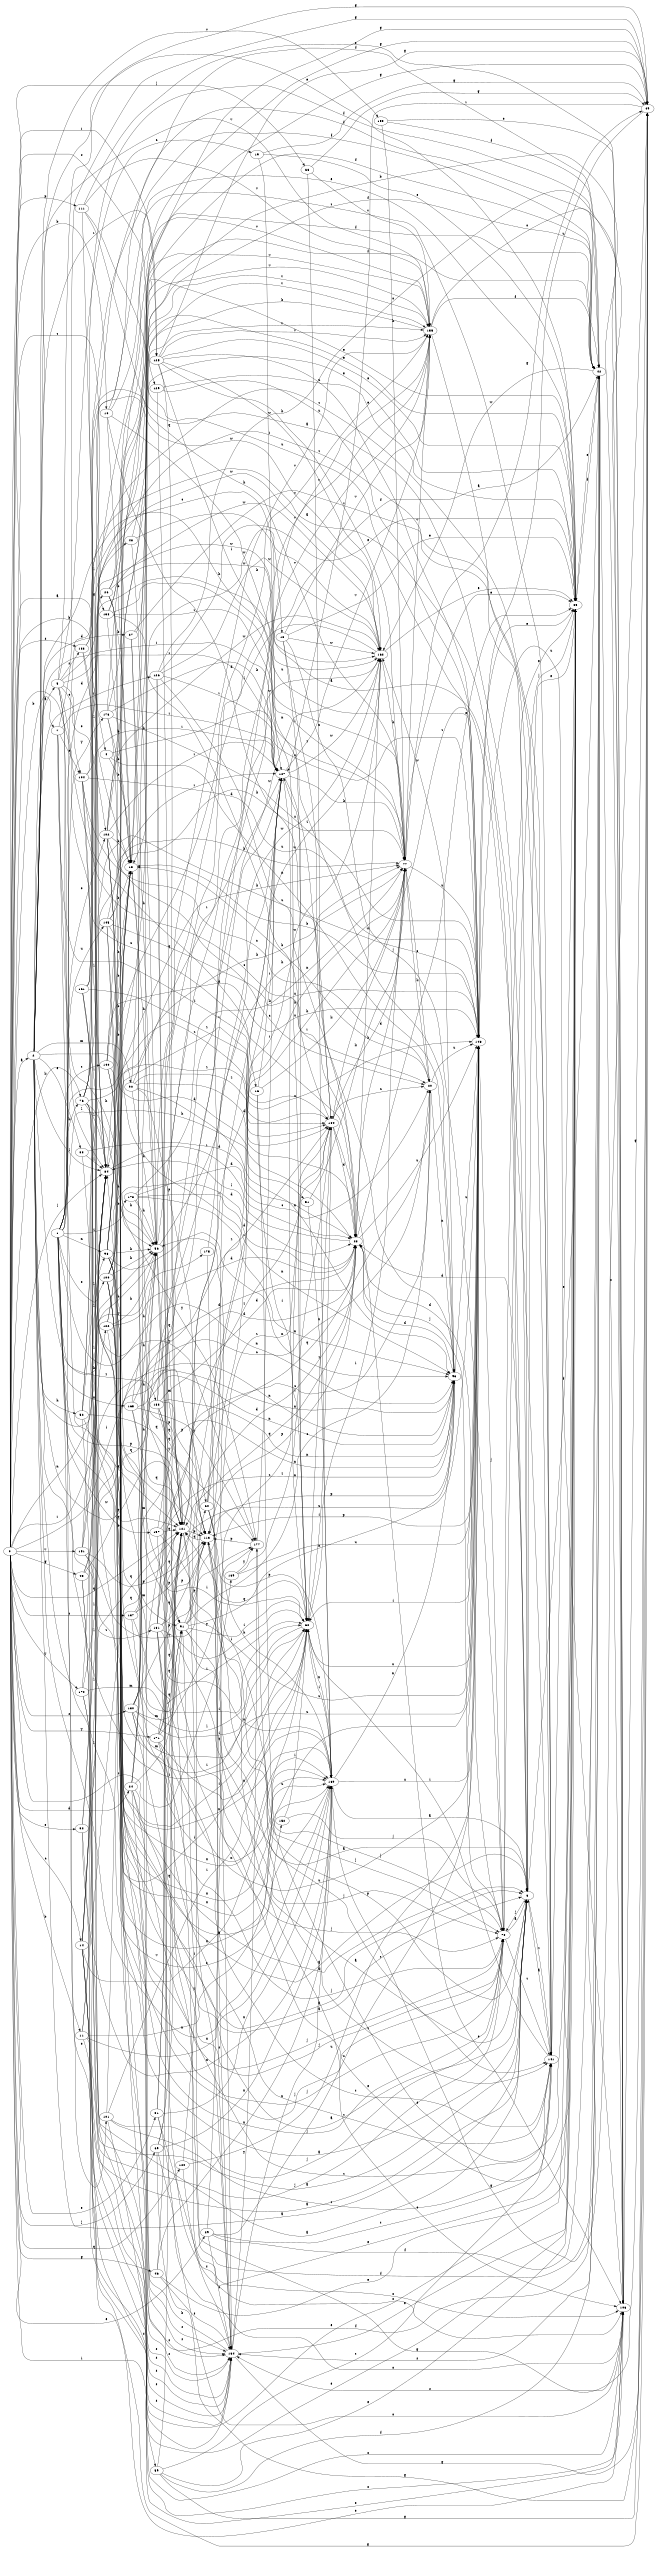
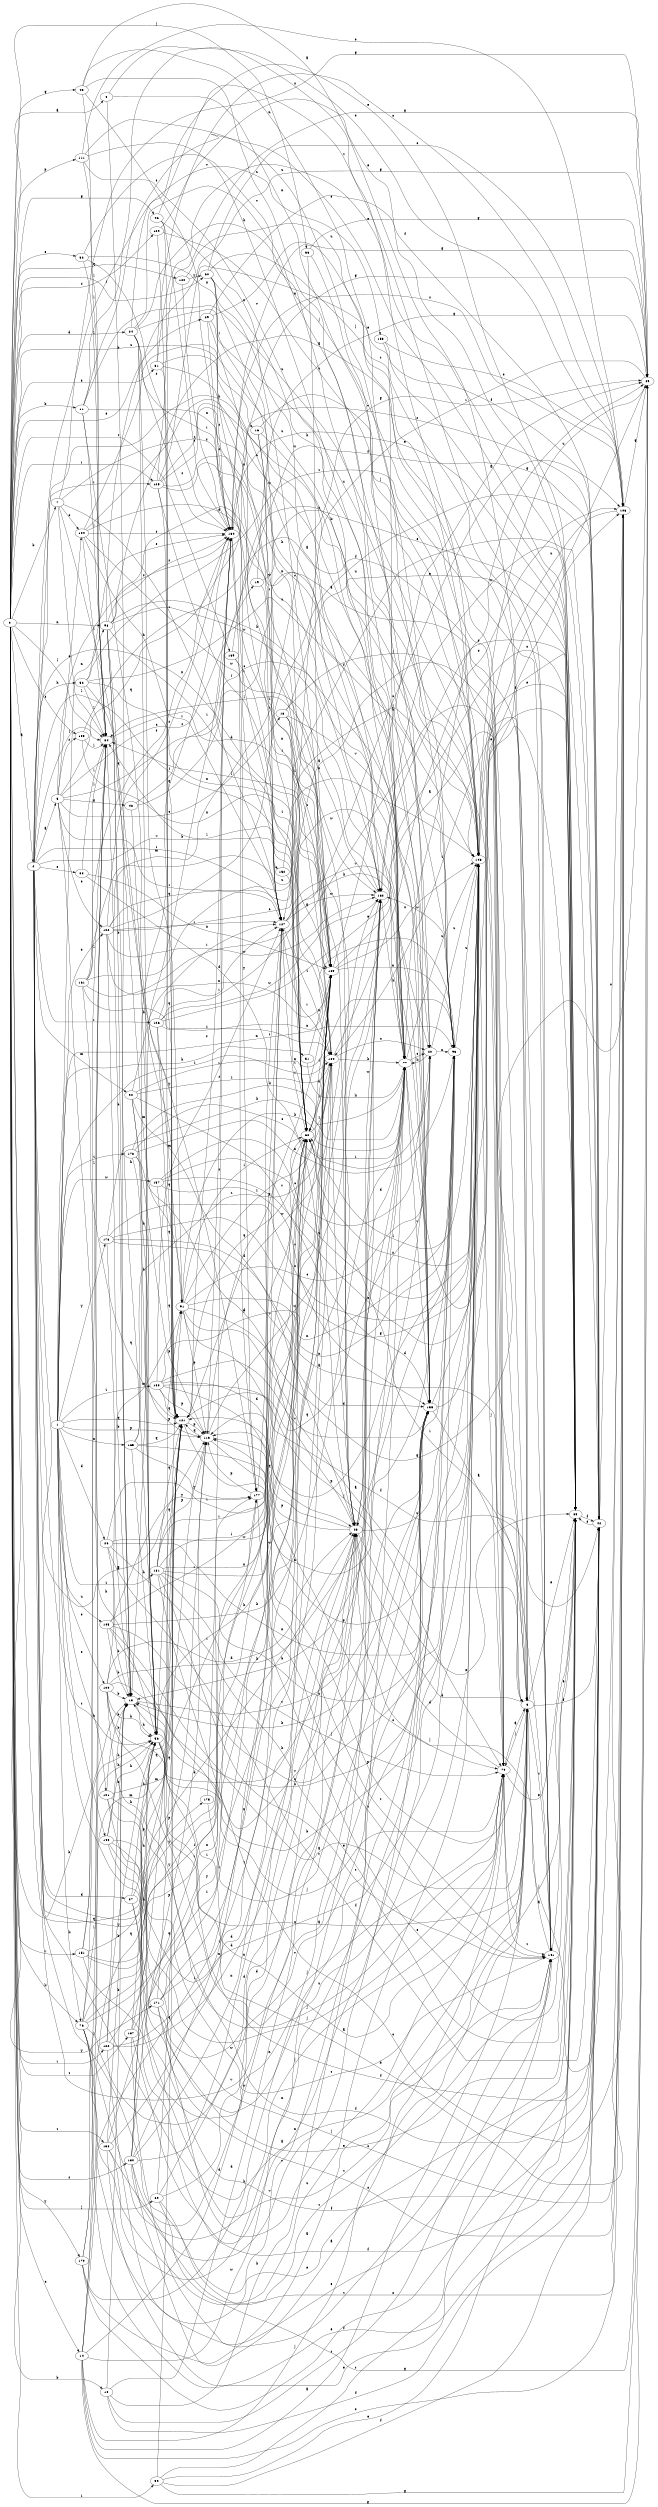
(192, 500) -> (185, 809)
